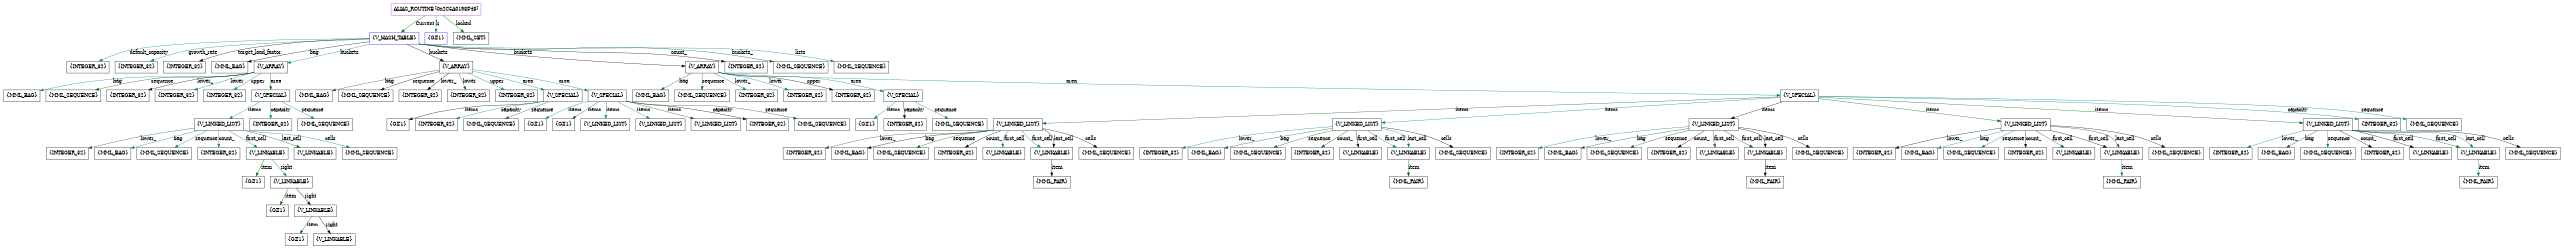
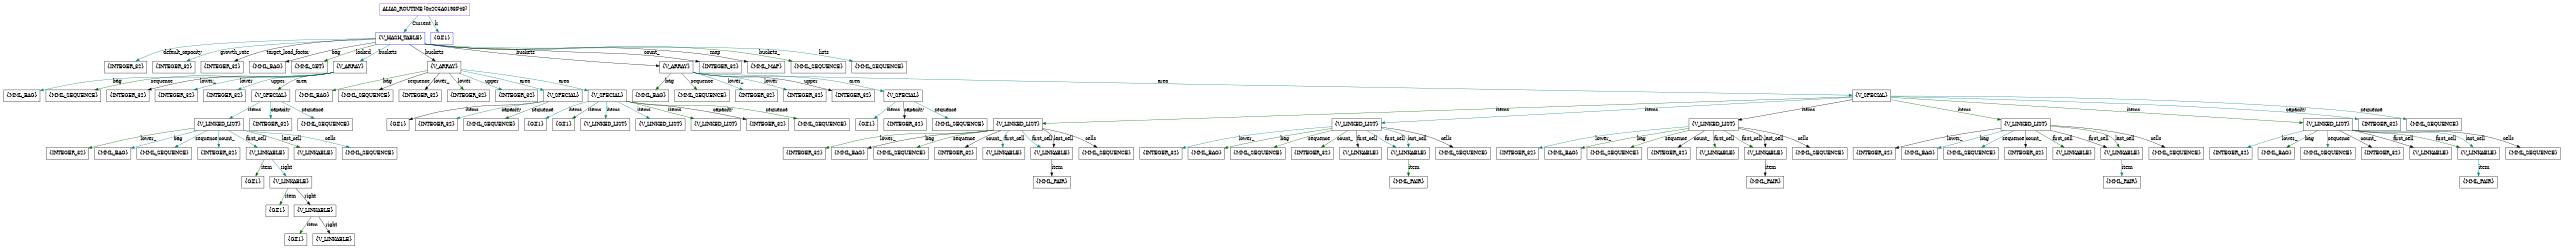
(414, 22) -> (412, 22)
(452, 23) -> (352, 51)
none -> (766, 67)
